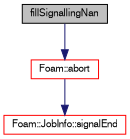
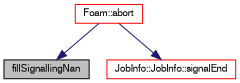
(65, 37) -> (82, 38)
(65, 125) -> (171, 69)
